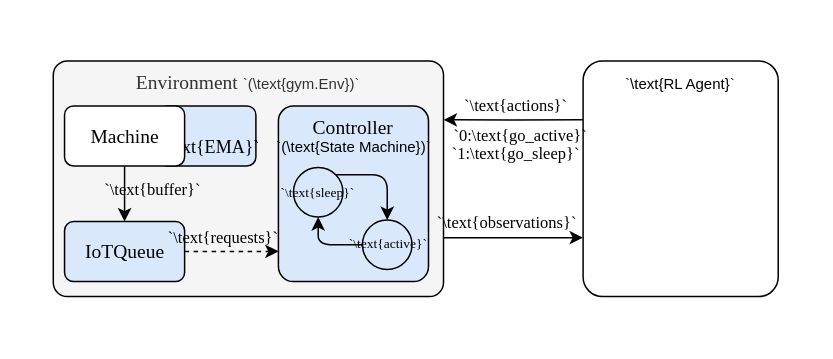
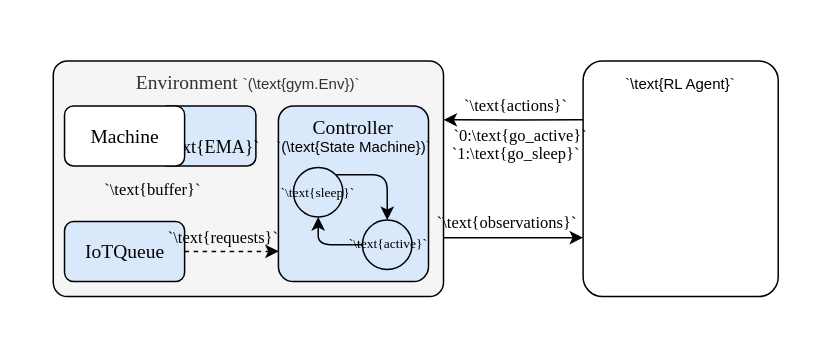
(125, 188) -> none
